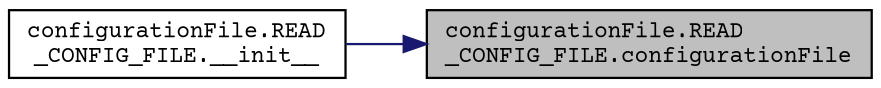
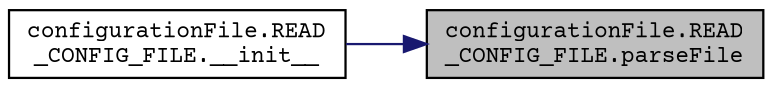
(649, 44) -> (595, 44)
